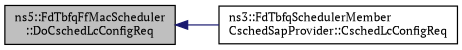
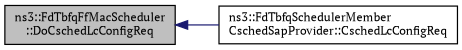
(90, 25) -> (90, 25)
